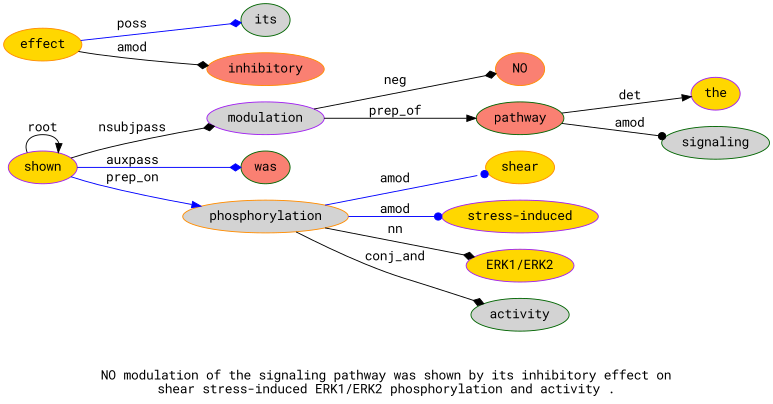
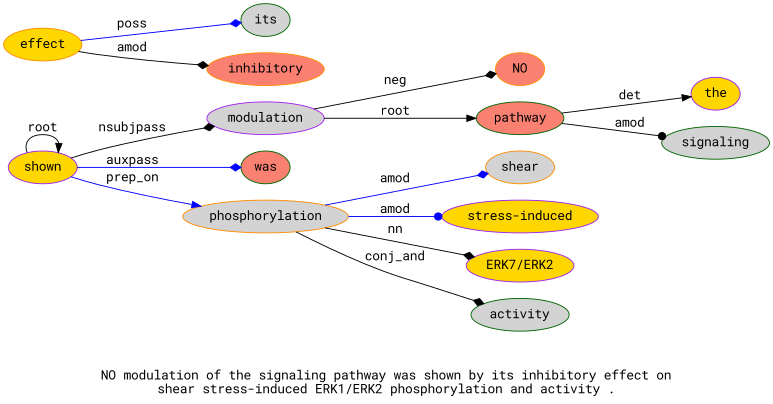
(395, 111) -> (395, 111)
(520, 167) -> (520, 167)
(401, 190) -> (401, 190)
(520, 266) -> (520, 266)
